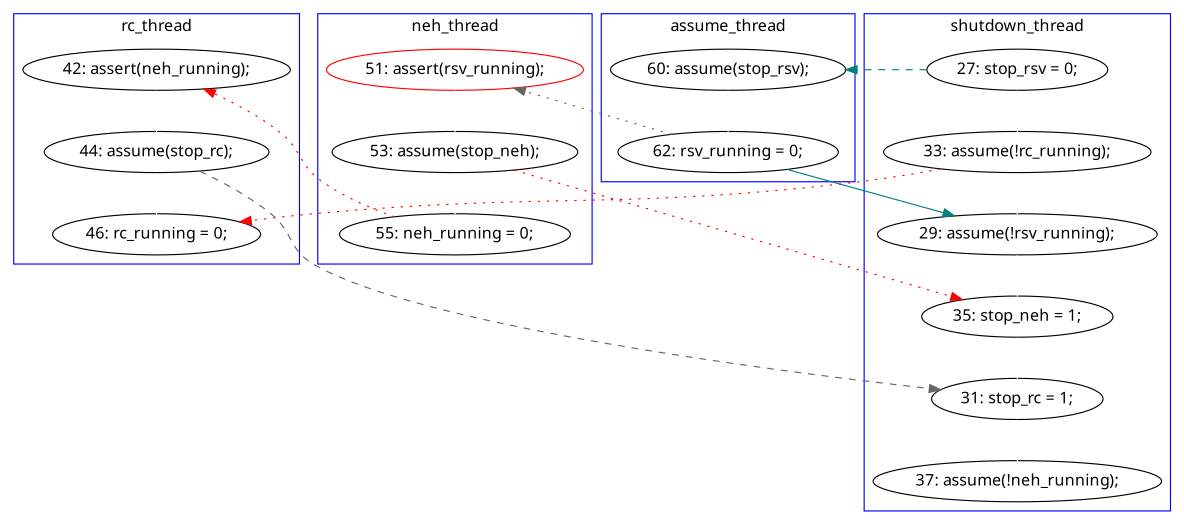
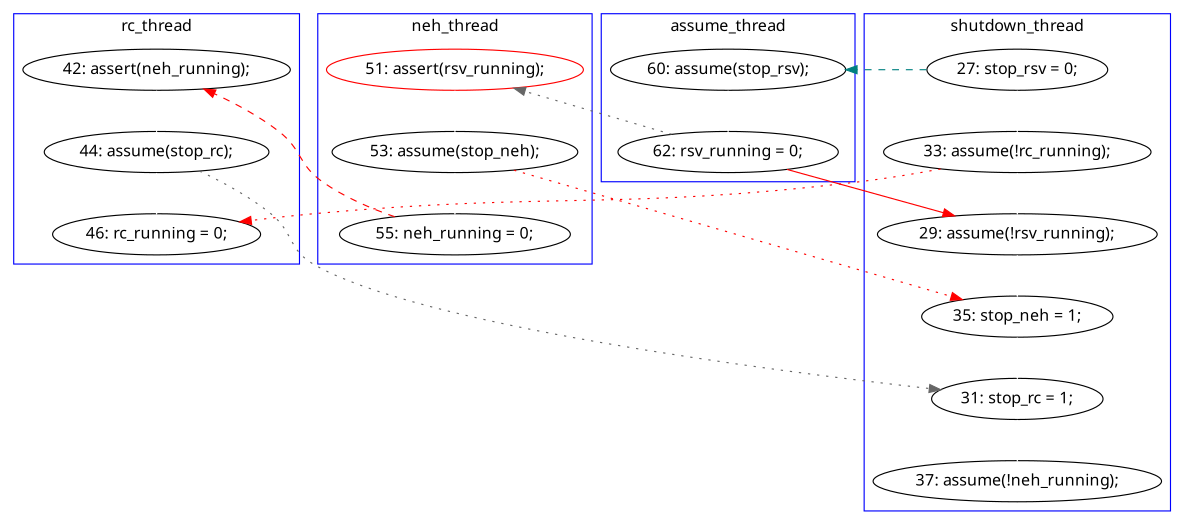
(308, 169) -> (308, 169)
(873, 193) -> (873, 193)
(543, 332) -> (543, 332)
